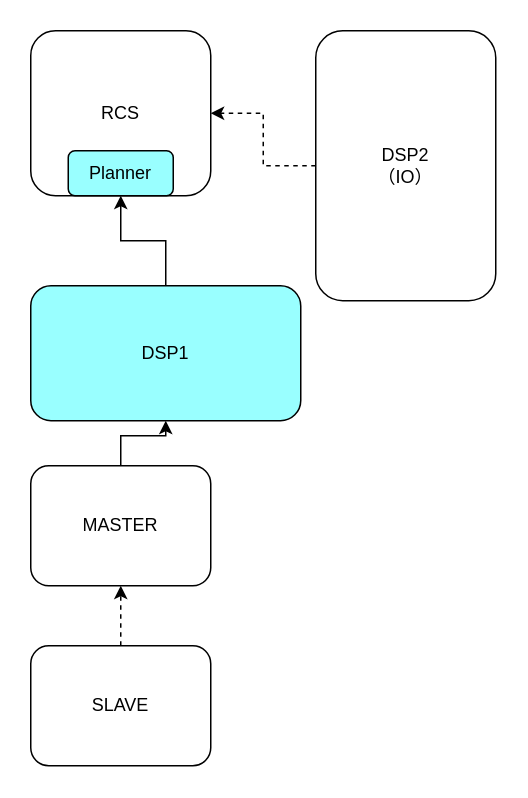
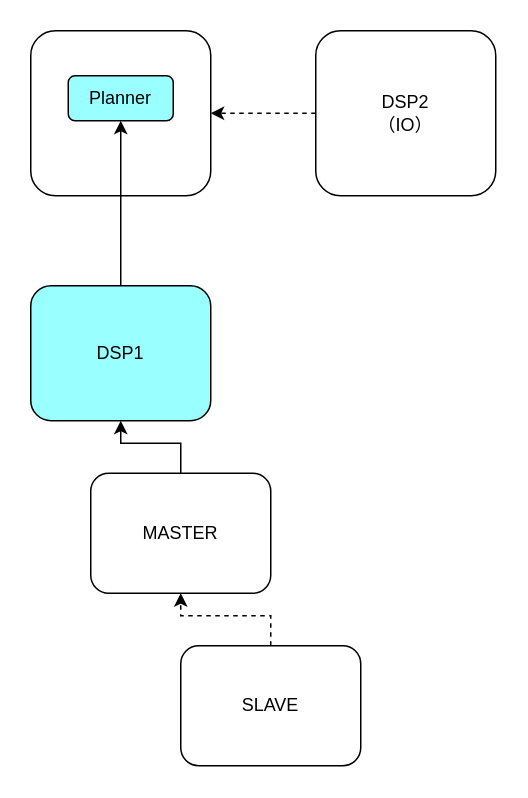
(406, 166) -> (406, 113)
(121, 173) -> (121, 98)
(166, 353) -> (121, 353)
(121, 526) -> (181, 533)
(121, 706) -> (271, 706)
